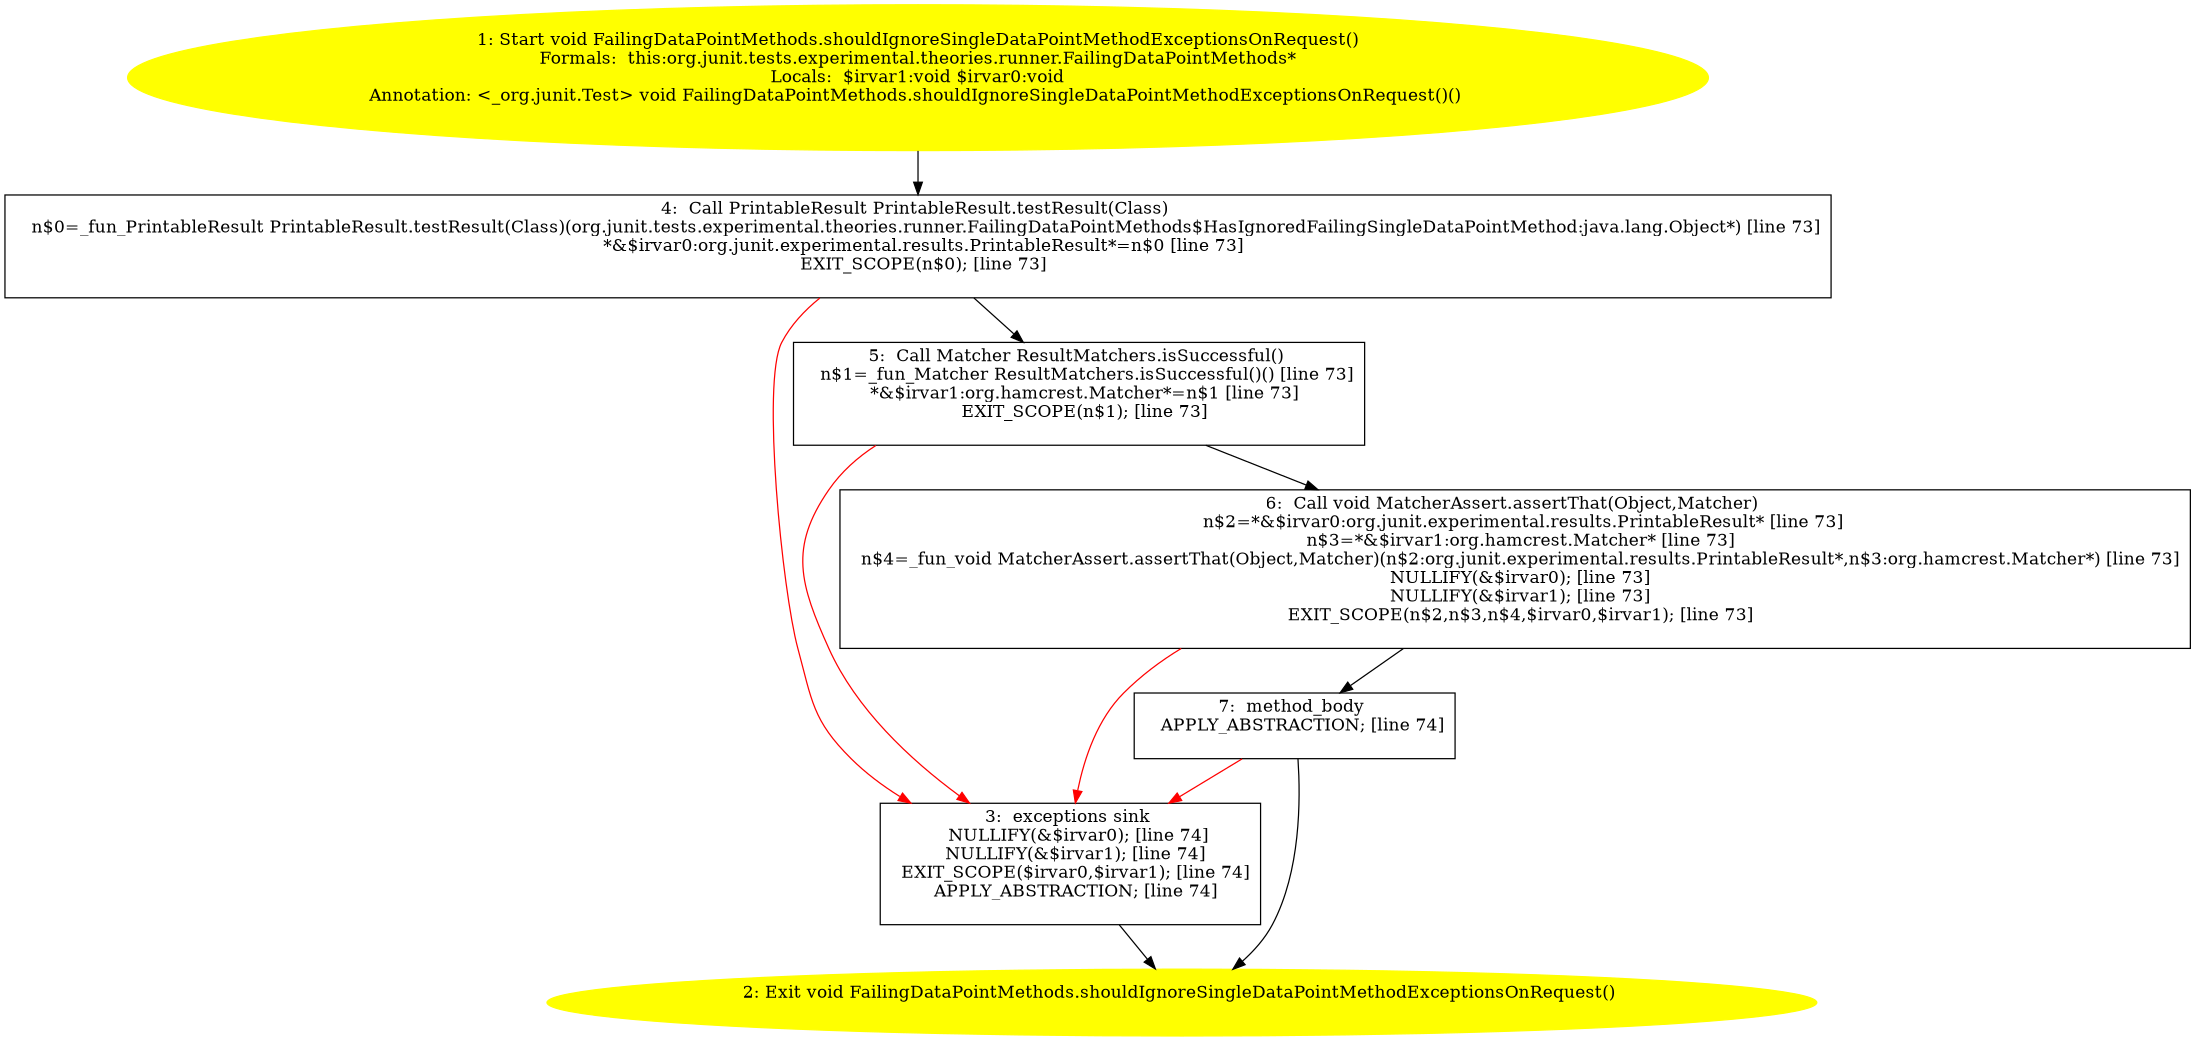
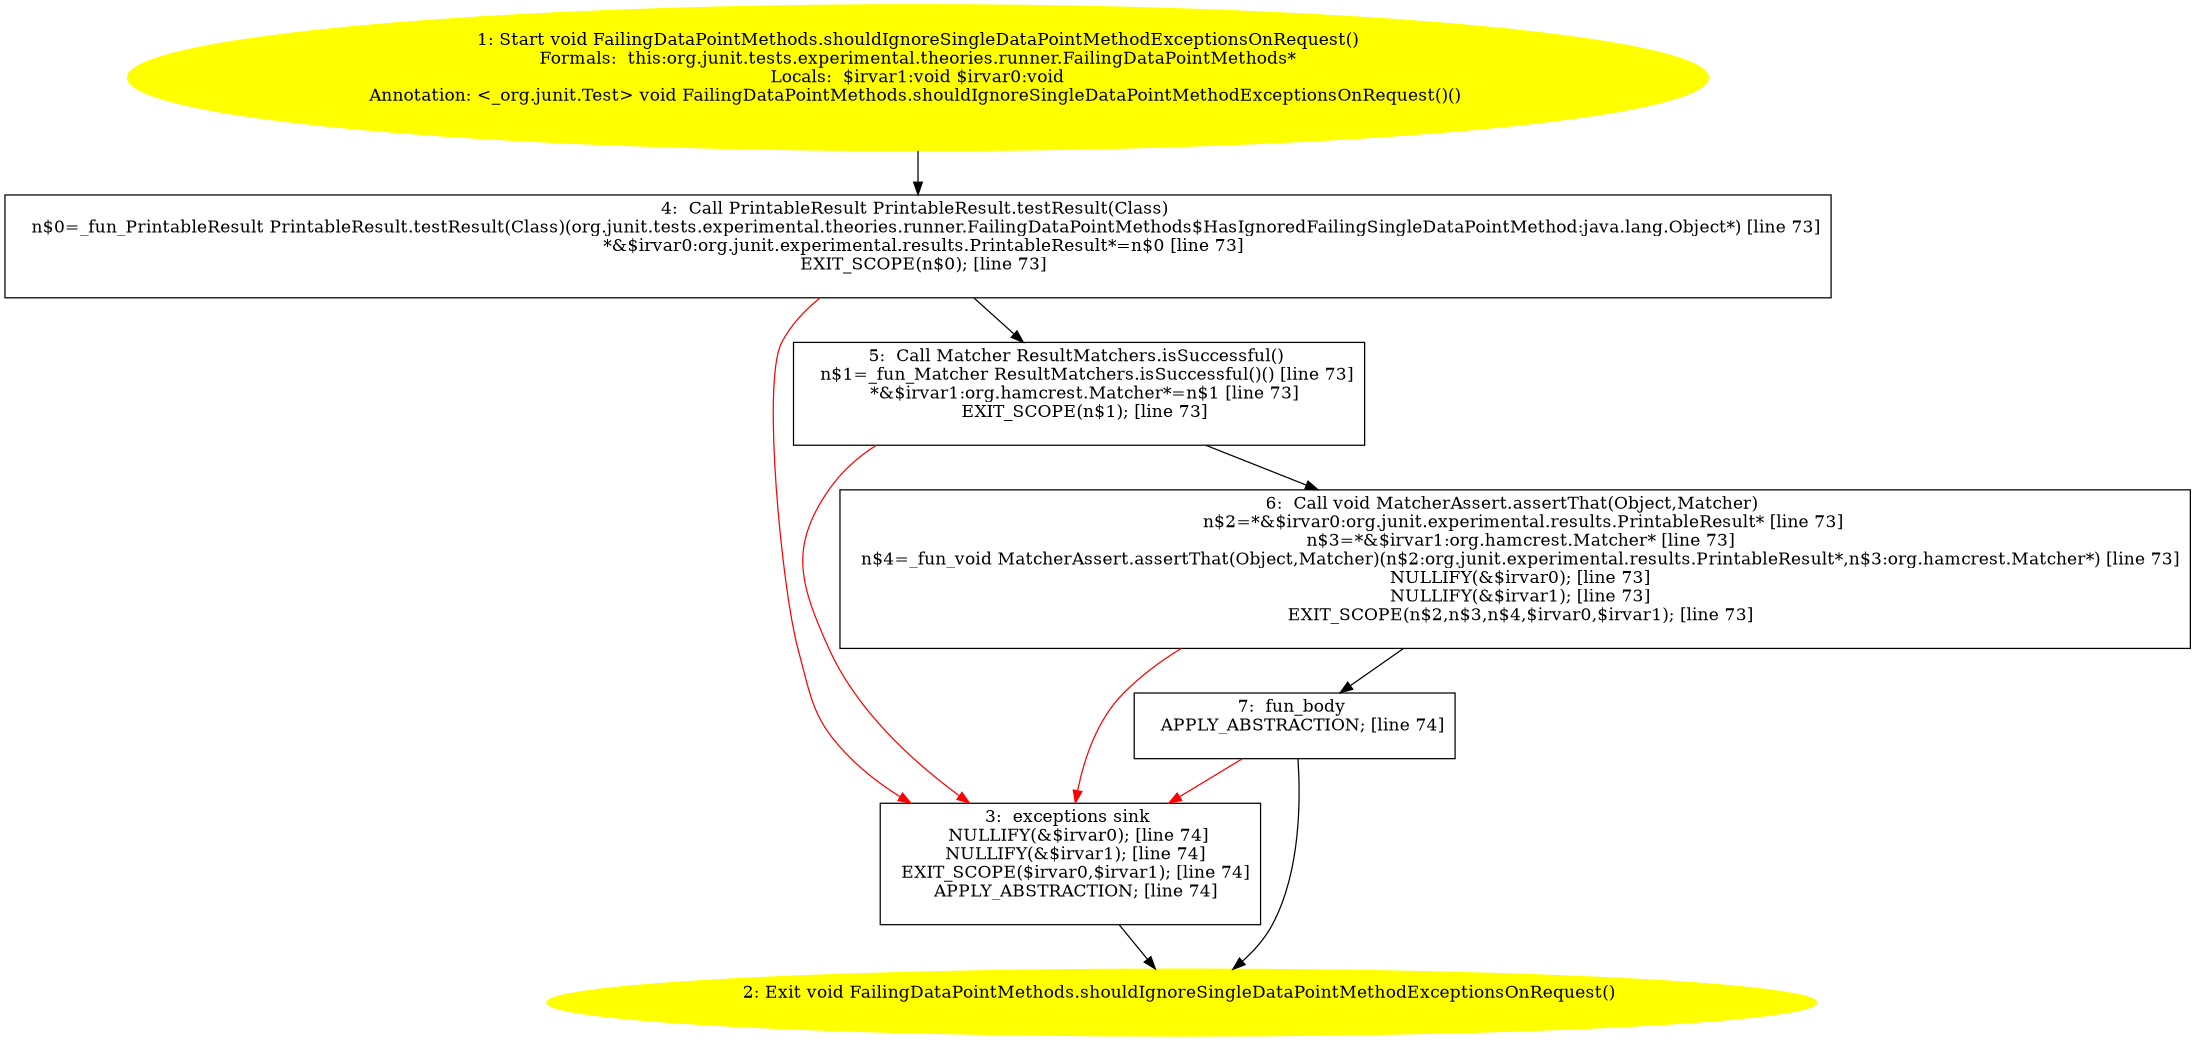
(1295, 726) -> (1295, 726)
